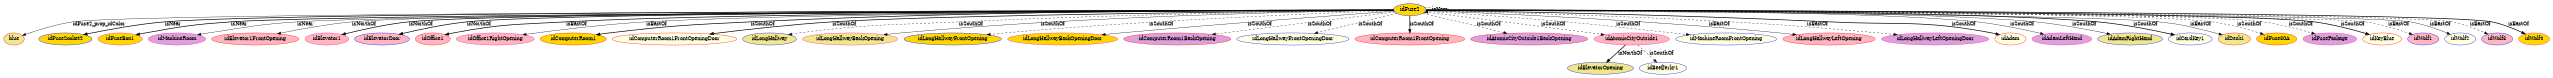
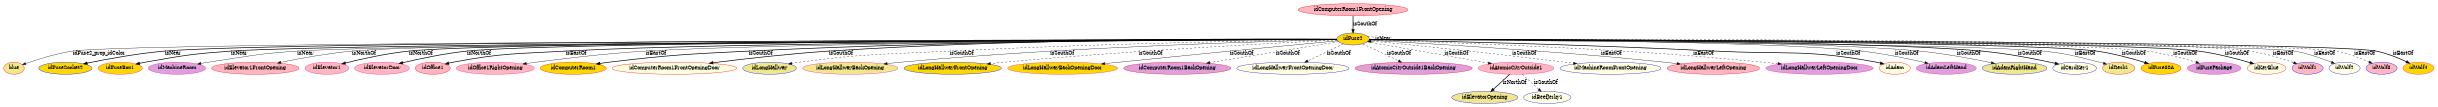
(1844, 12) -> (1758, 42)
(1410, 23) -> (1353, 23)
(382, 39) -> (382, 68)
